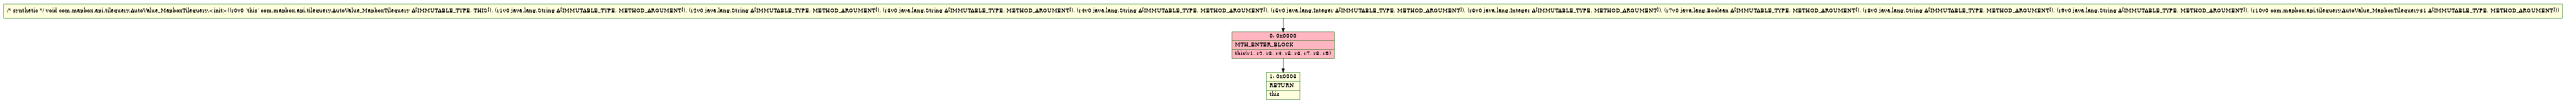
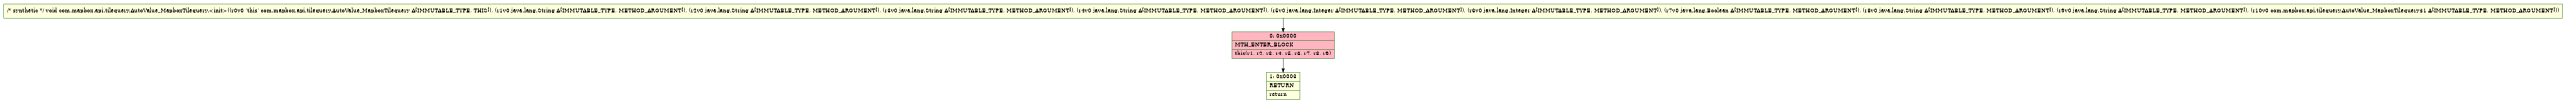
(1275, 95) -> (1278, 95)
